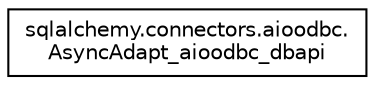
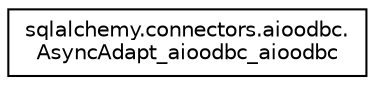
(187, 43) -> (187, 43)
